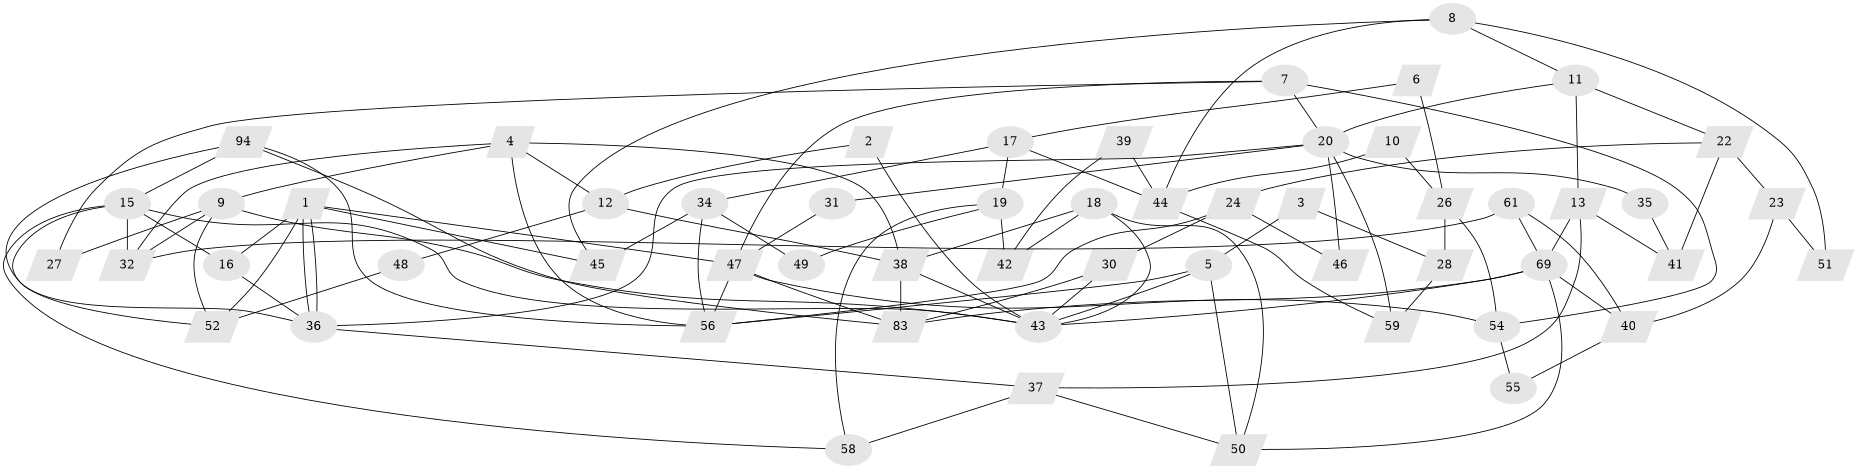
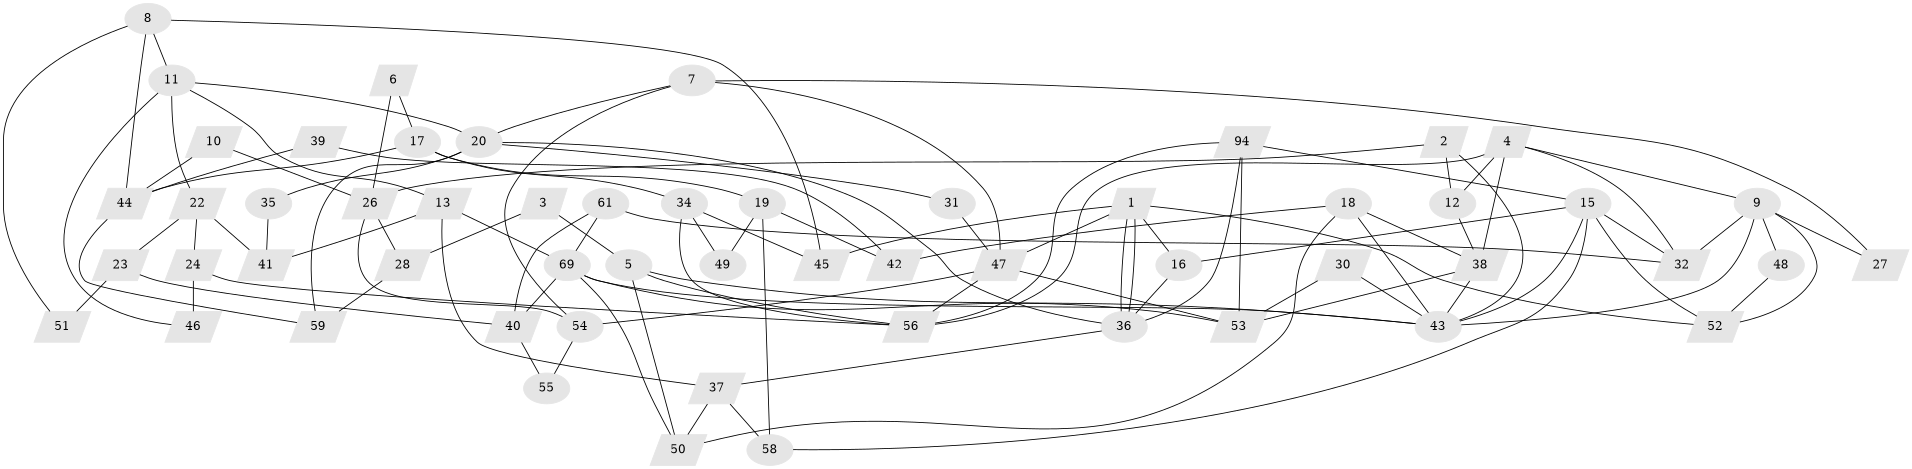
none -> (911, 162)
(1335, 204) -> (65, 226)
(536, 225) -> (1769, 234)
(1171, 234) -> none
(901, 327) -> (1239, 327)
